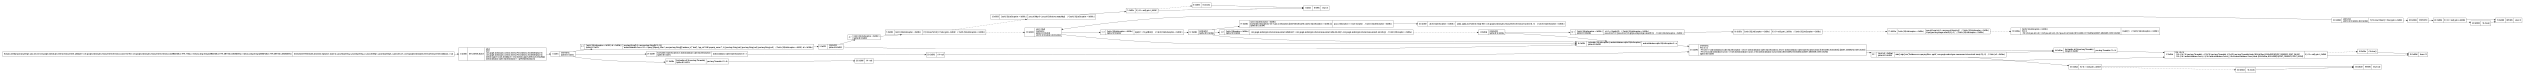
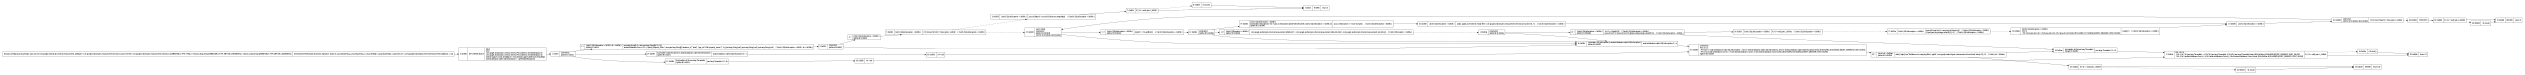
none -> (2246, 24)
(1959, 50) -> (1866, 42)
